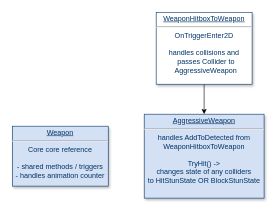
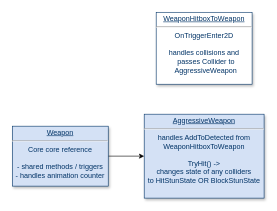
(204, 108) -> none
none -> (138, 156)
